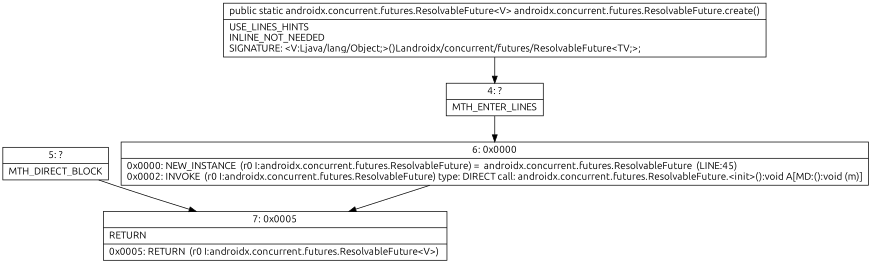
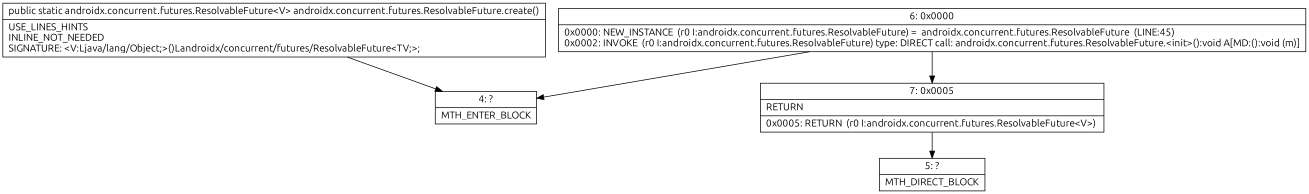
(495, 107) -> (486, 115)
(495, 125) -> (677, 74)
(144, 195) -> (932, 142)
